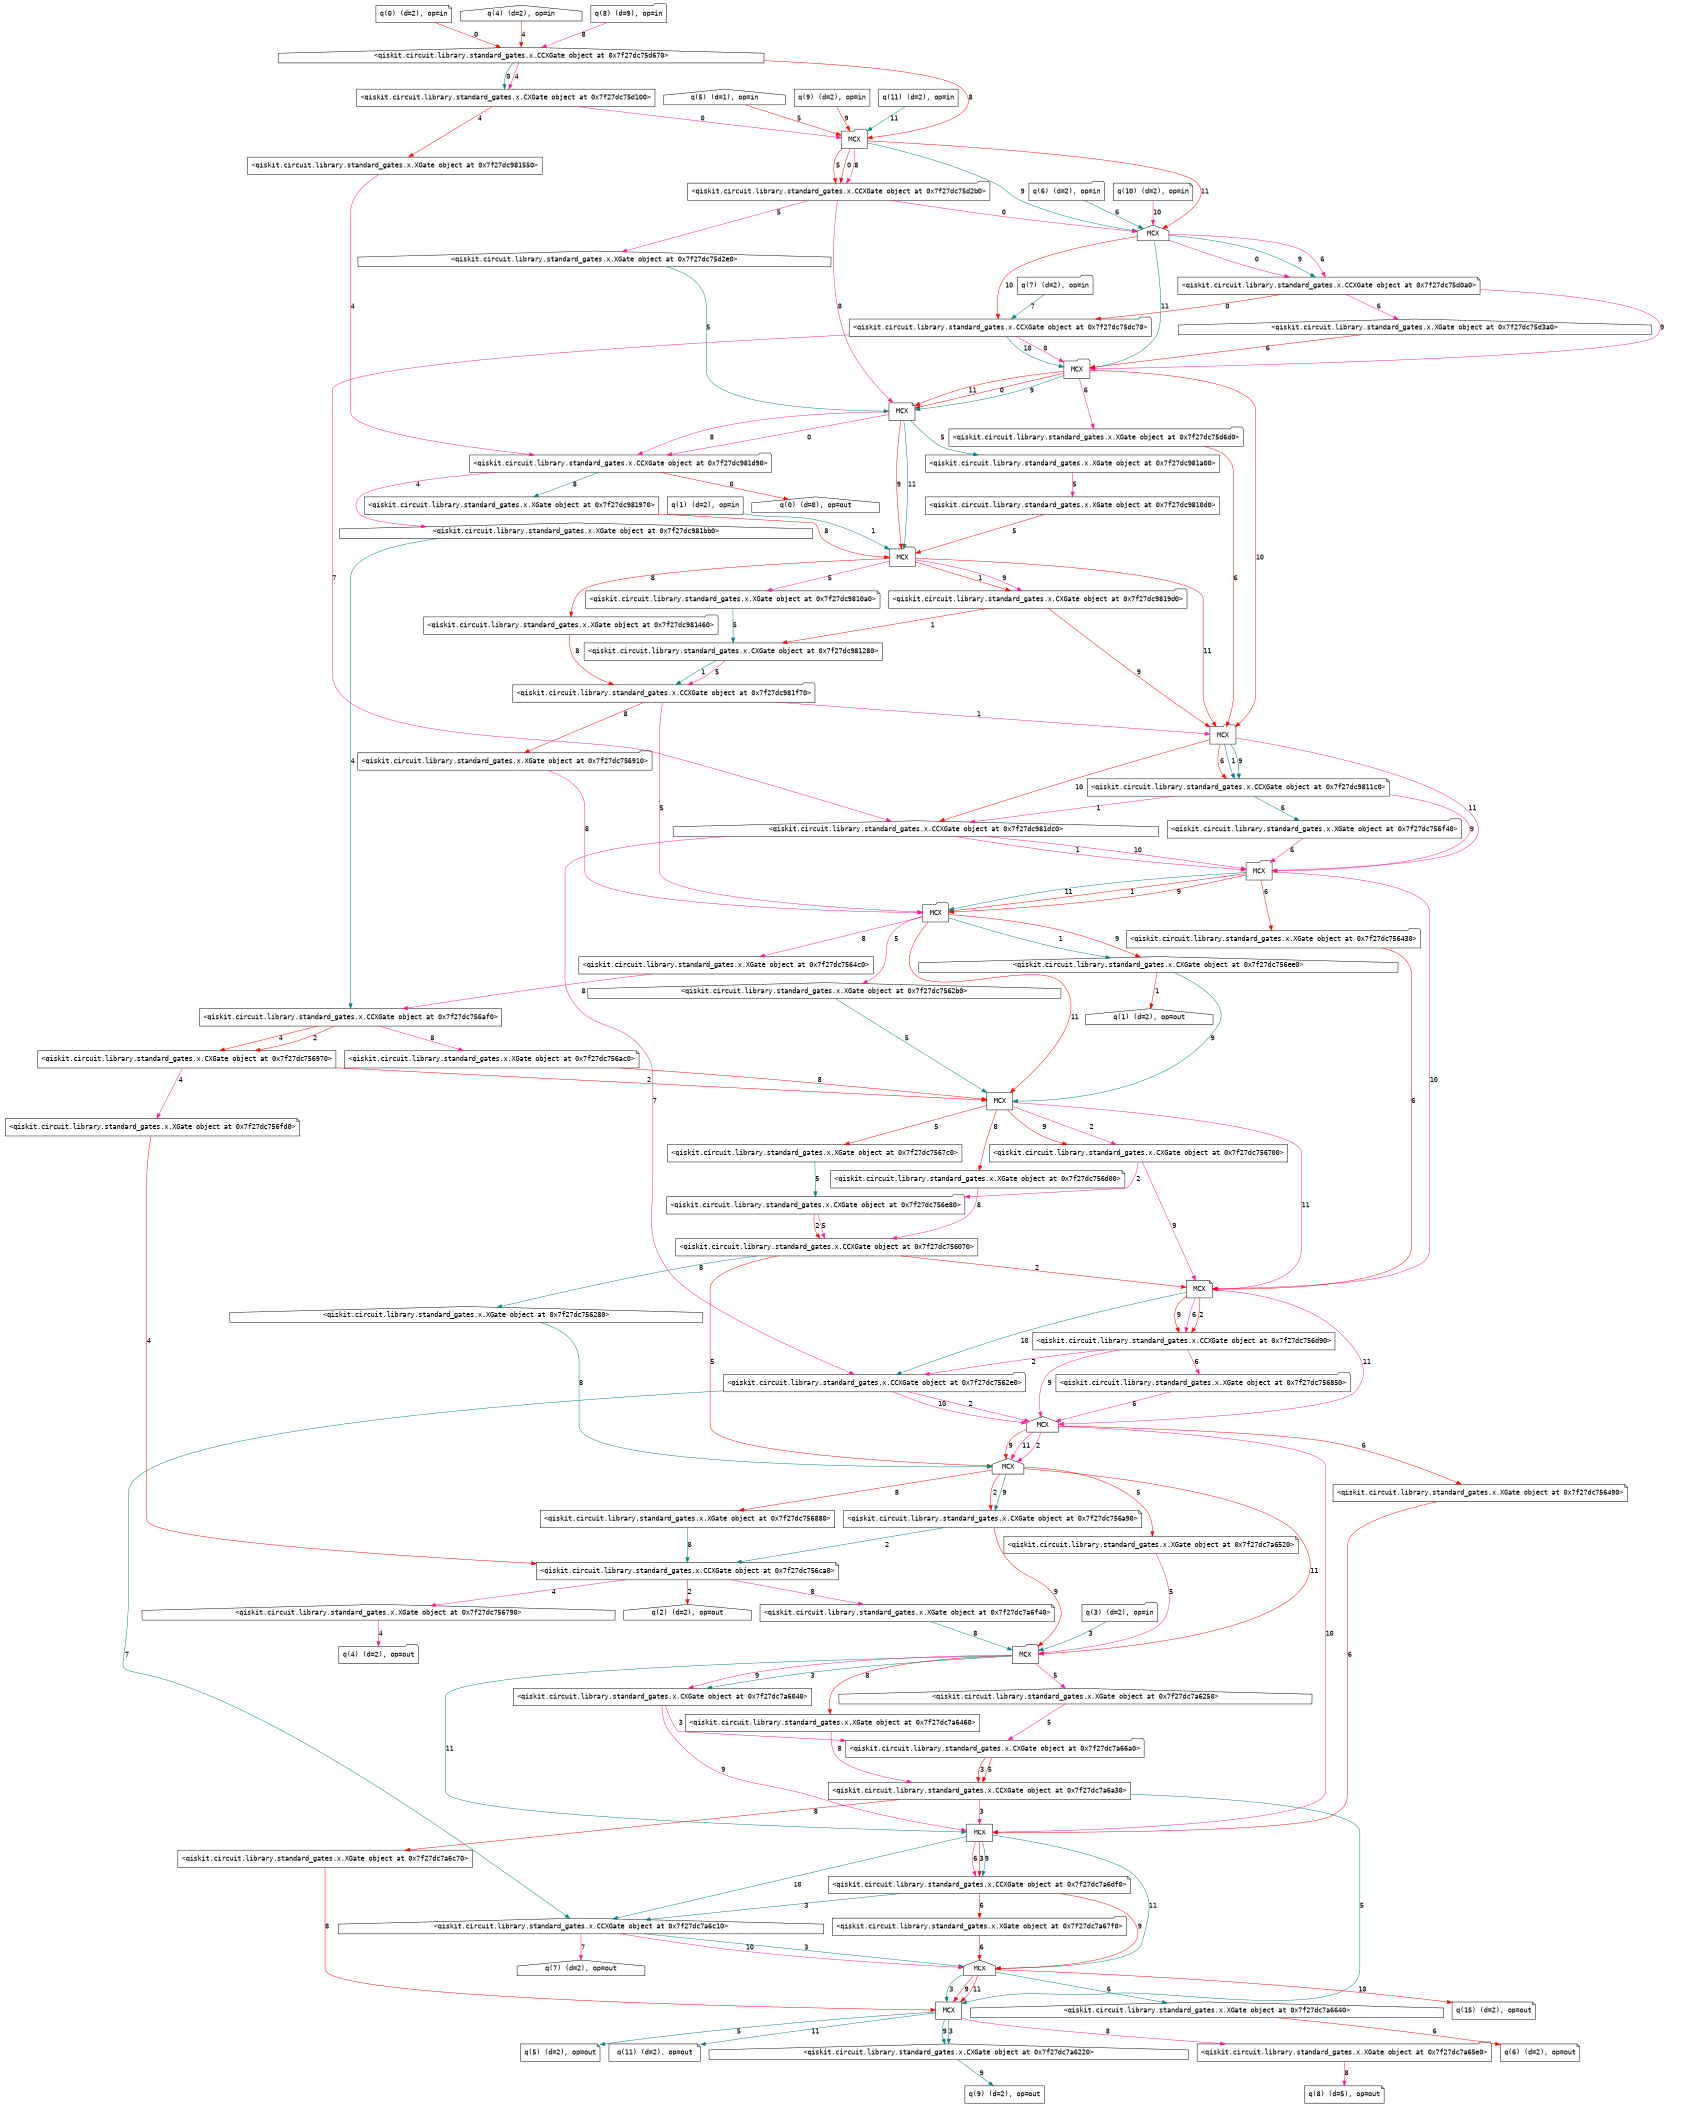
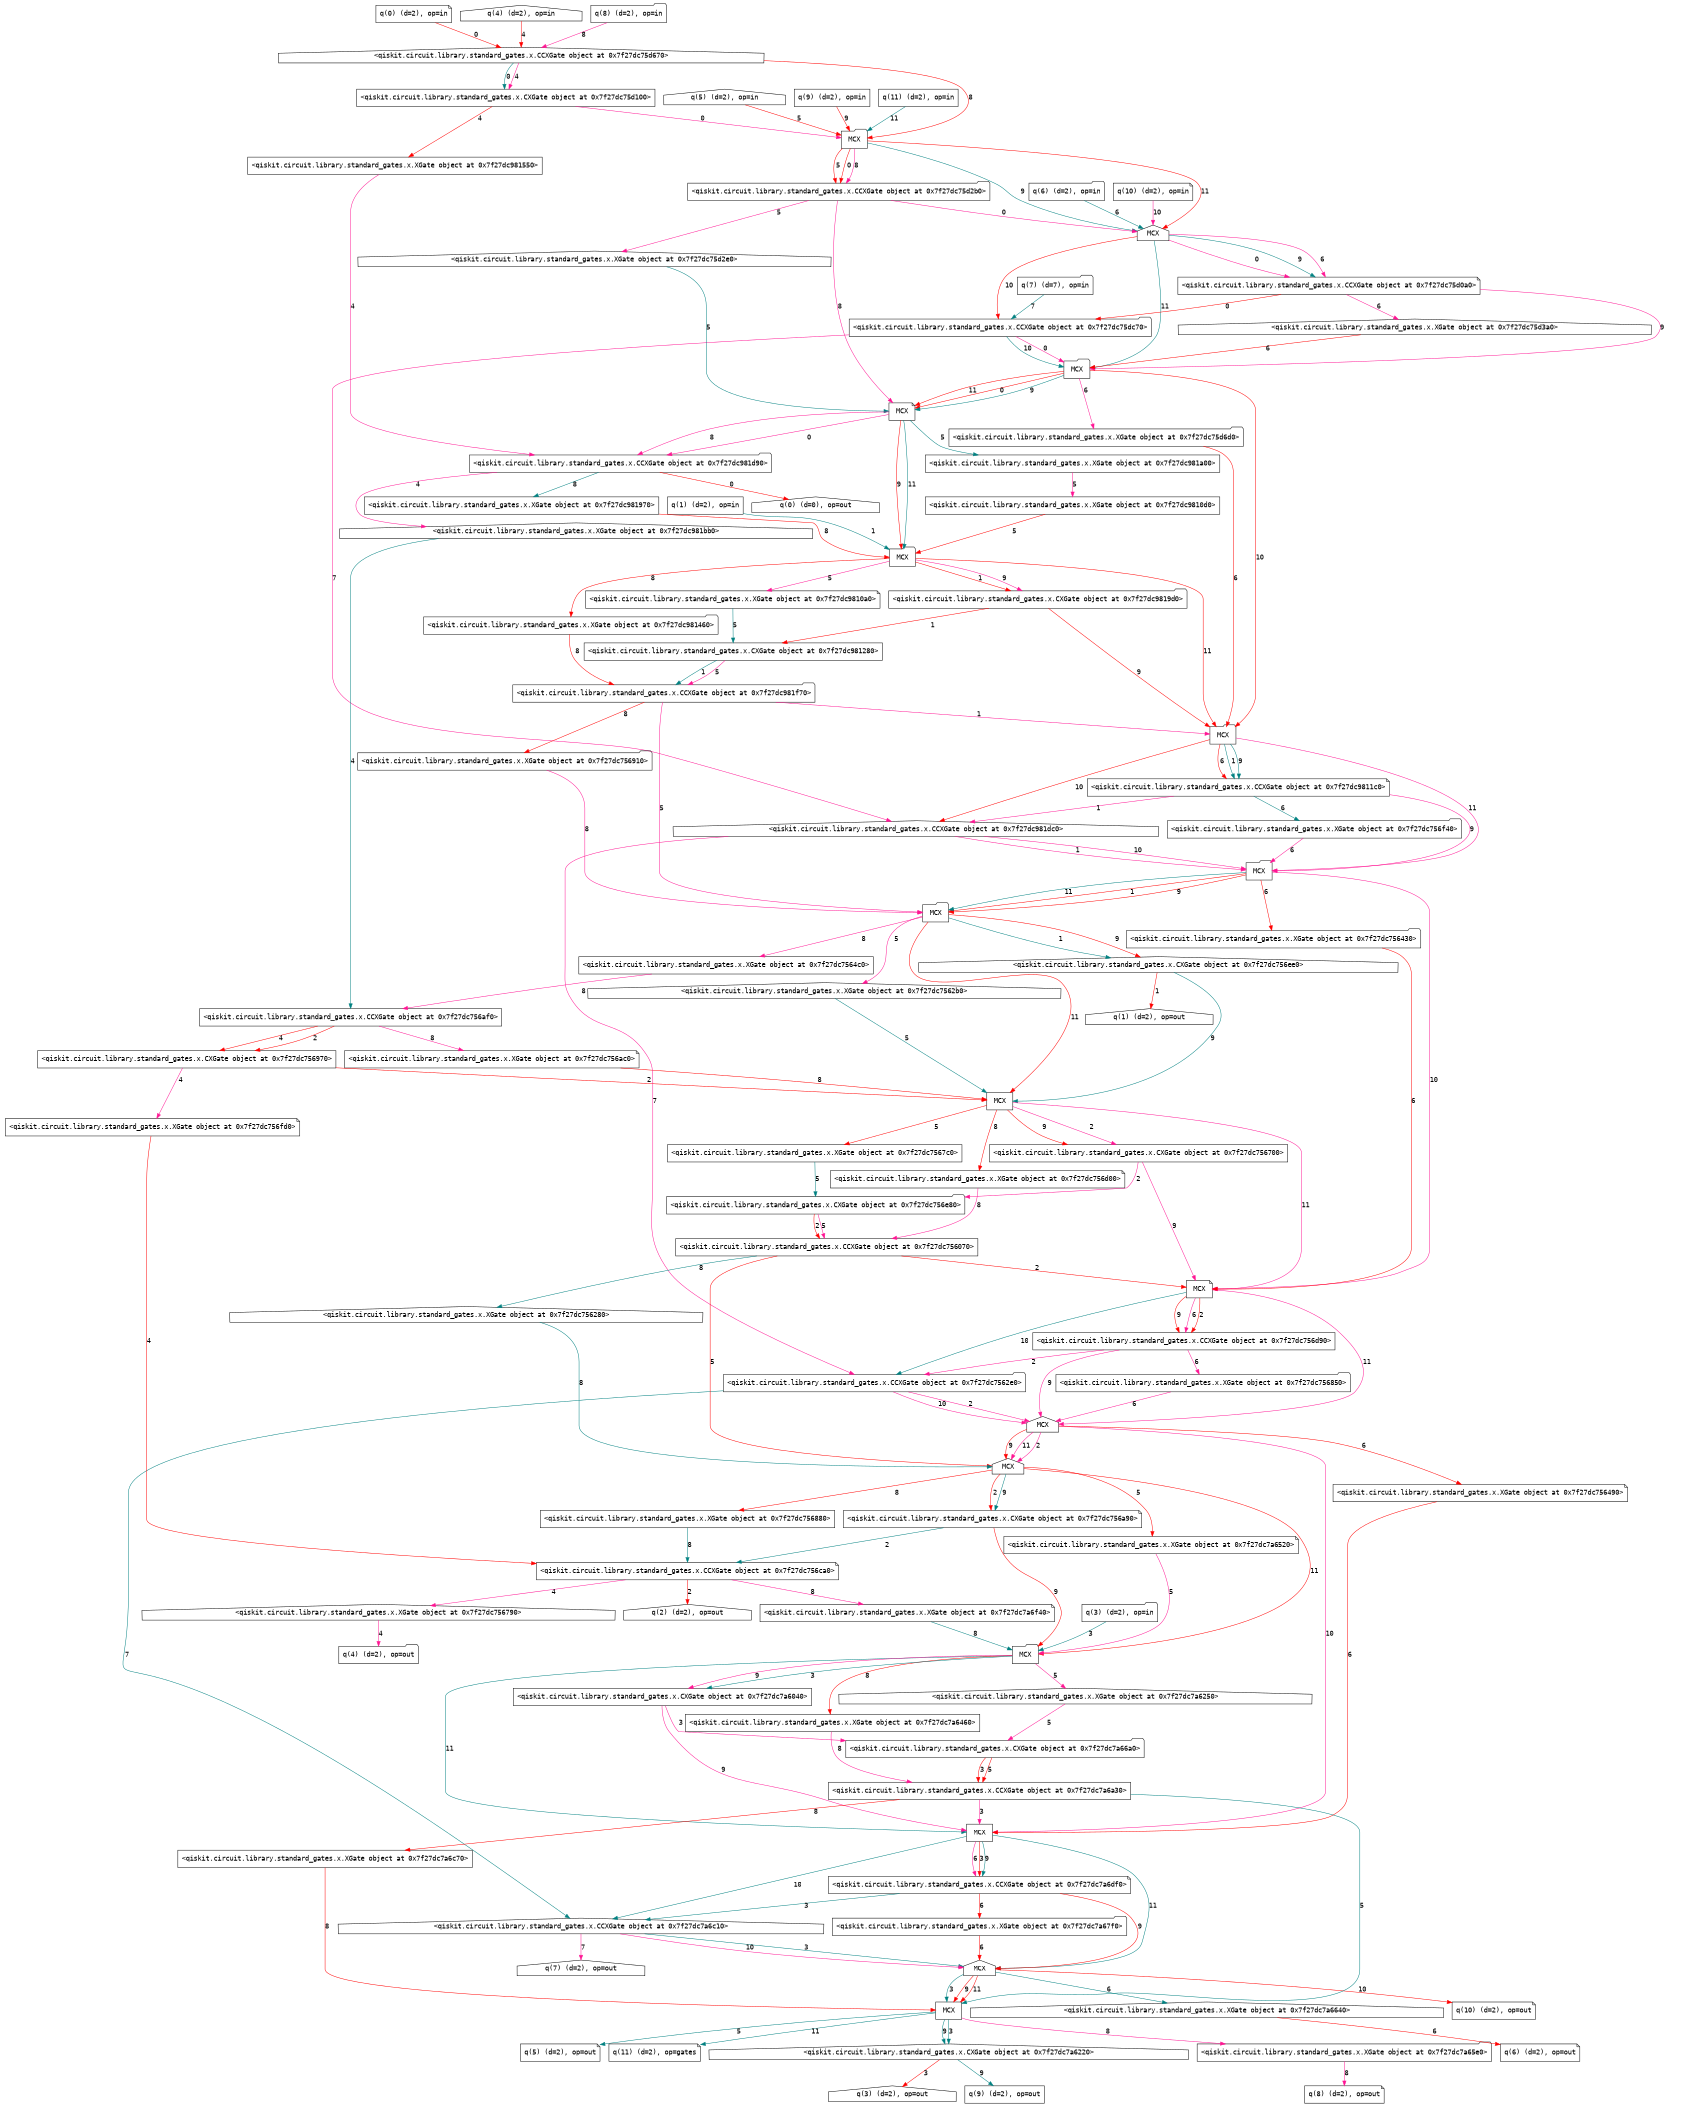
(629, 14) -> (629, 14)
(725, 98) -> (725, 98)
(1055, 286) -> (1055, 286)
(1494, 2011) -> (1494, 2011)
(655, 2053) -> (655, 2053)
none -> (892, 2095)
(1344, 2095) -> (1344, 2095)
